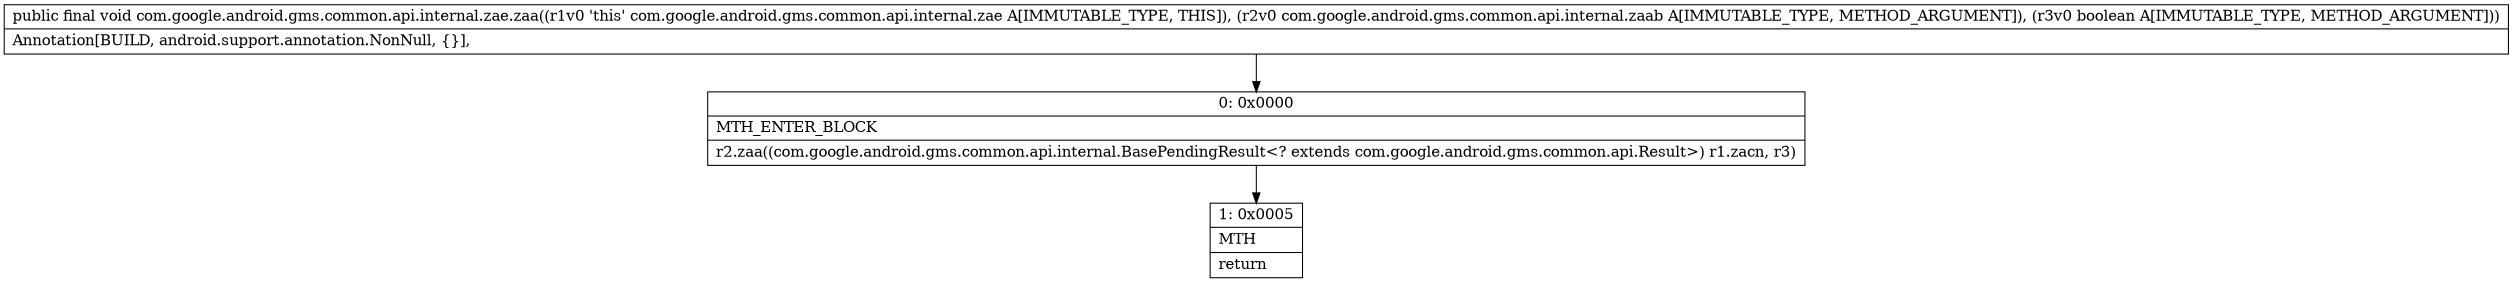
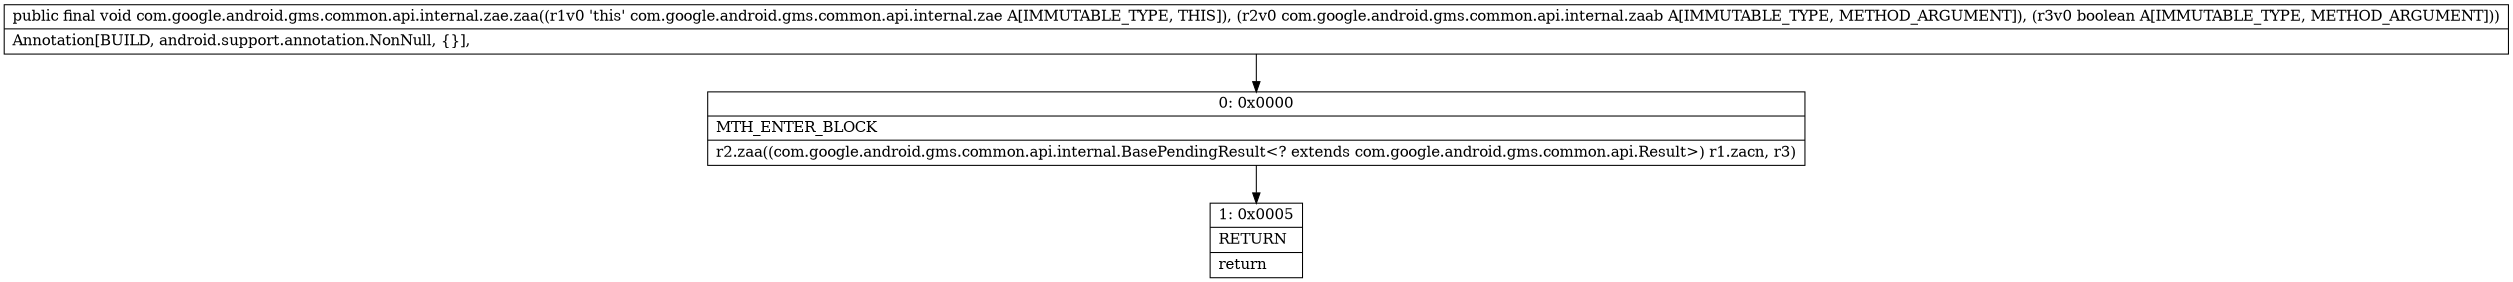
(1237, 239) -> (1253, 239)
